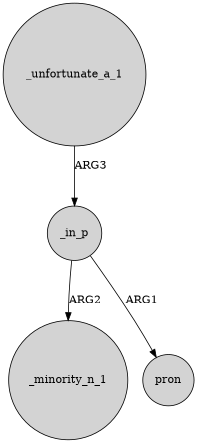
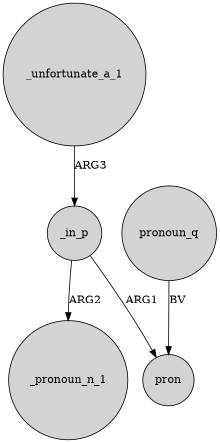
none -> (169, 233)
(68, 380) -> (68, 380)
